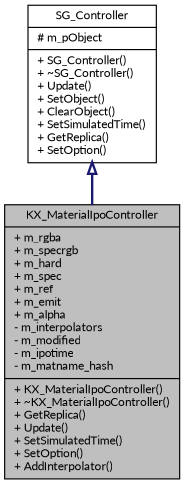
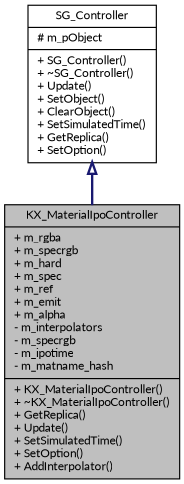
(48, 341) -> (45, 341)
